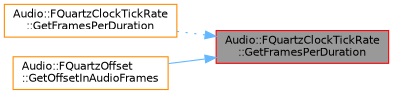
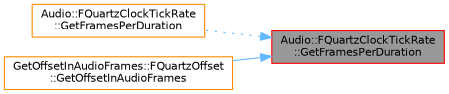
(91, 73) -> (118, 73)
